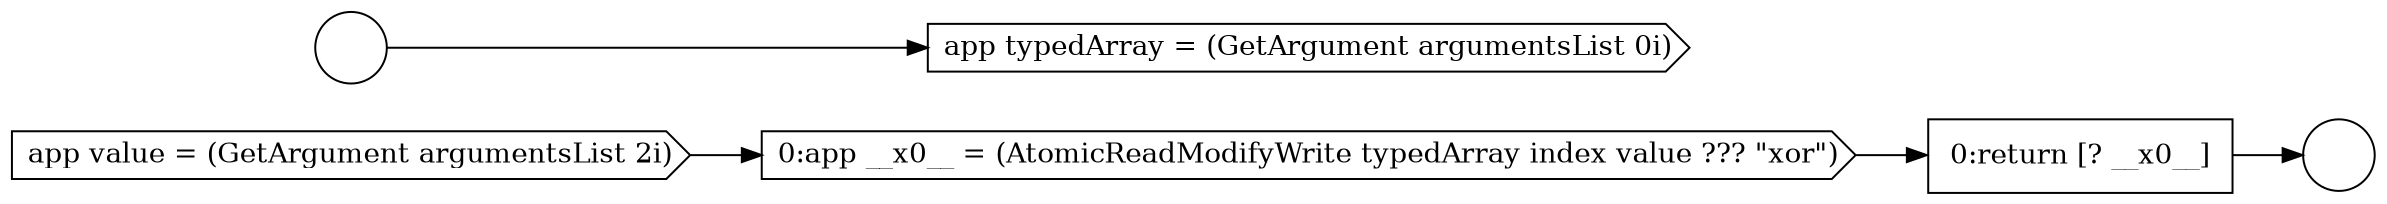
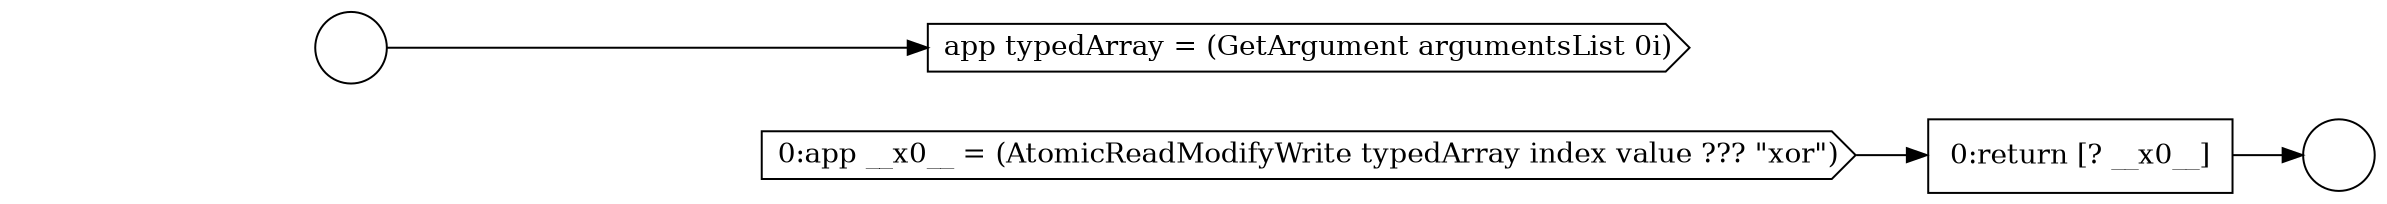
(351, 155) -> none
